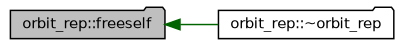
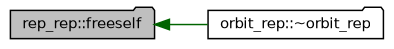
(88, 25) -> (82, 25)
